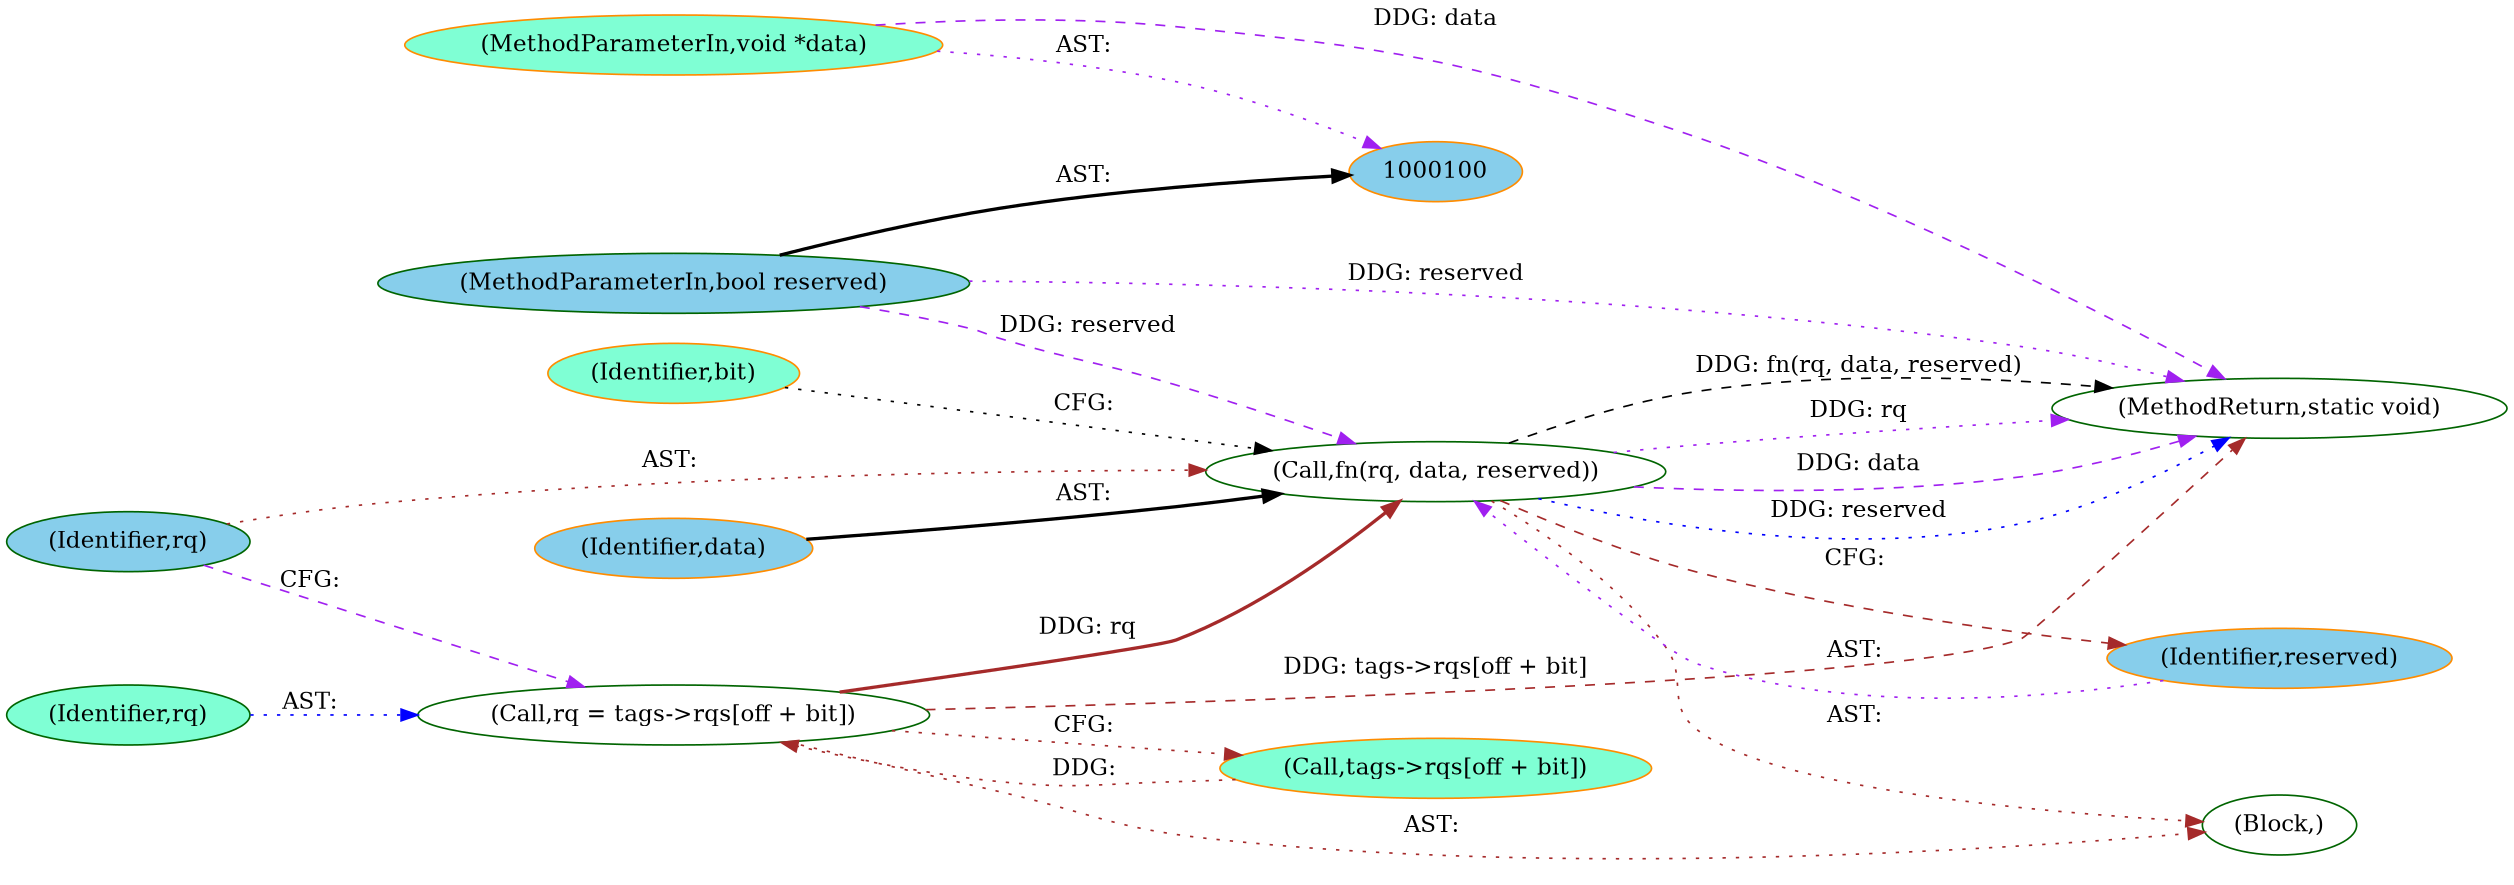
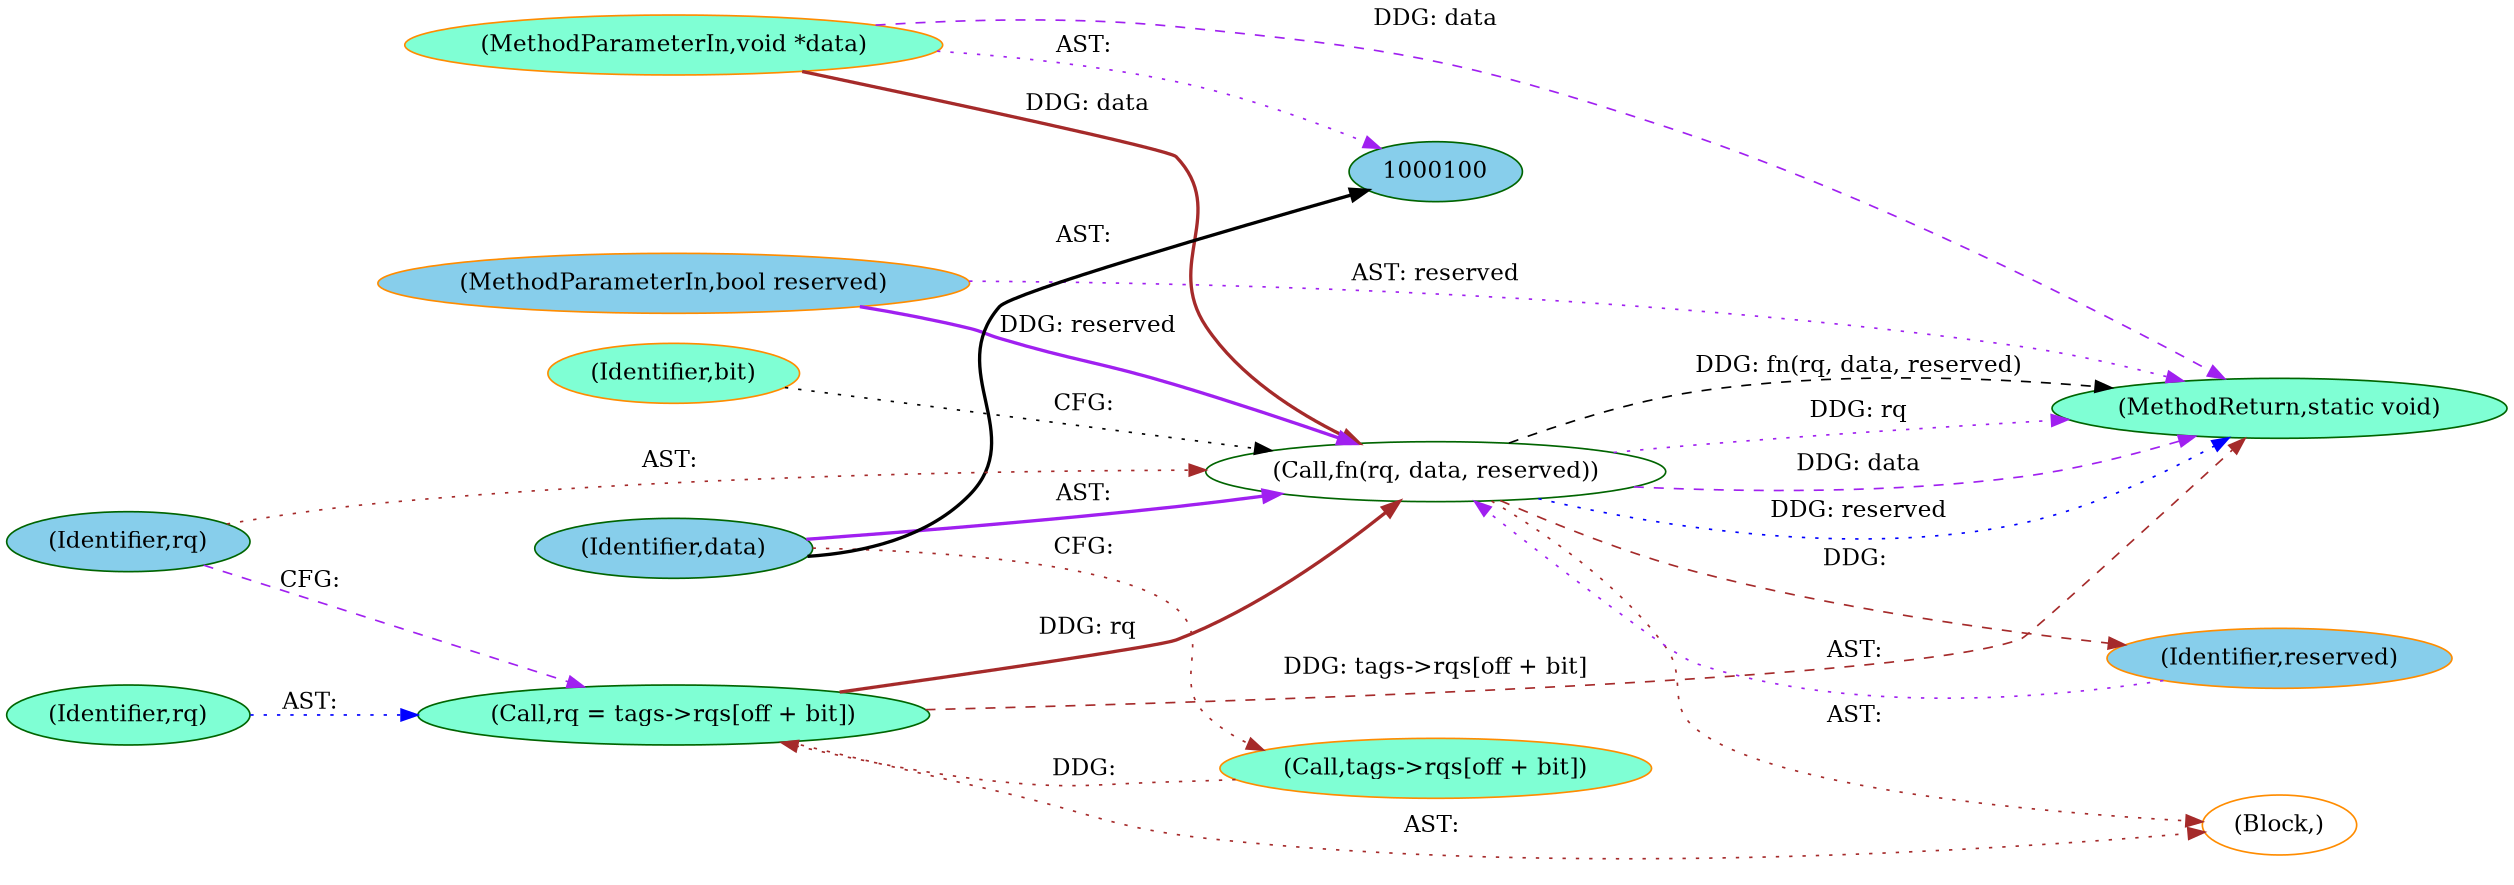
none -> (1163, 152)
(1436, 172) -> (1436, 172)
(1054, 201) -> (997, 310)
(1436, 274) -> (1436, 274)
(674, 283) -> (674, 283)
(1101, 365) -> (1101, 365)
(2280, 408) -> (2280, 408)
(1035, 521) -> (1035, 521)
(674, 548) -> (674, 548)
(1859, 559) -> (1859, 559)
(674, 715) -> (674, 715)
(1058, 742) -> (1081, 572)
(2280, 825) -> (2280, 825)
